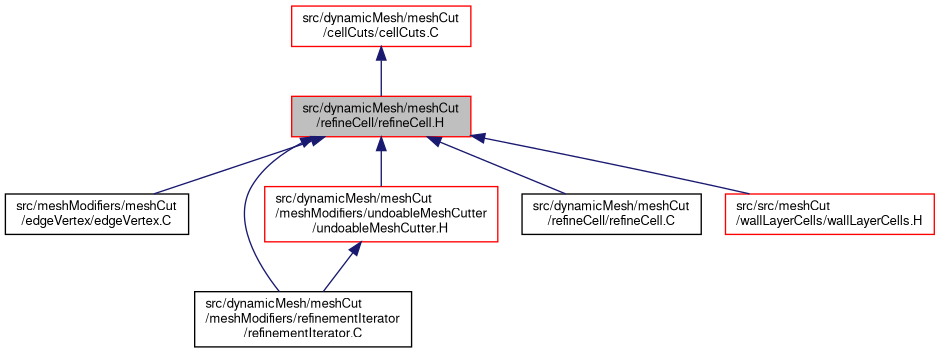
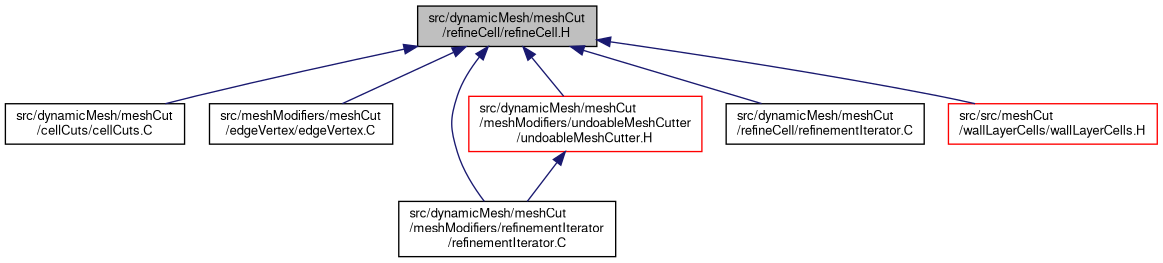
(381, 26) -> (95, 124)
(381, 78) -> (285, 75)
(381, 117) -> (507, 26)
(612, 214) -> (825, 124)
